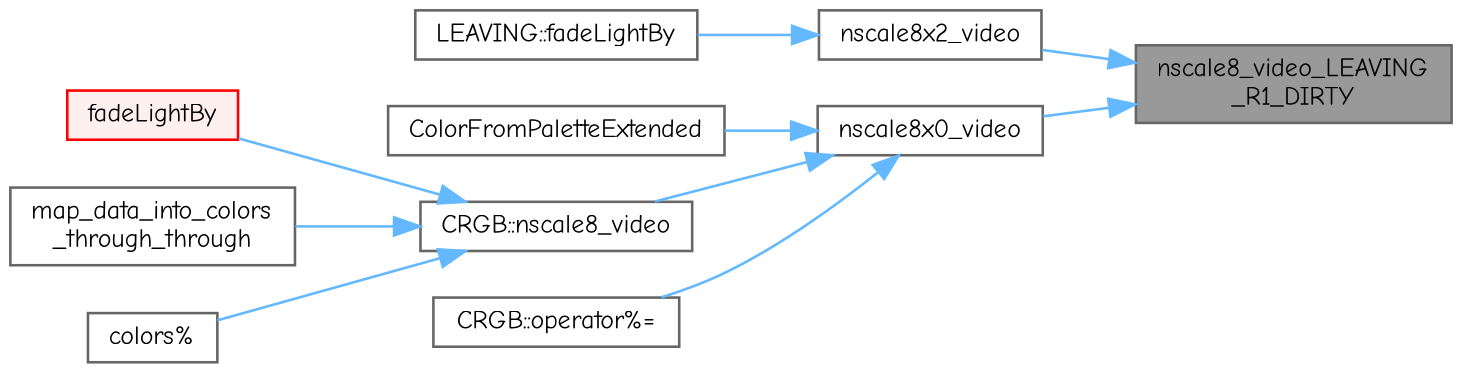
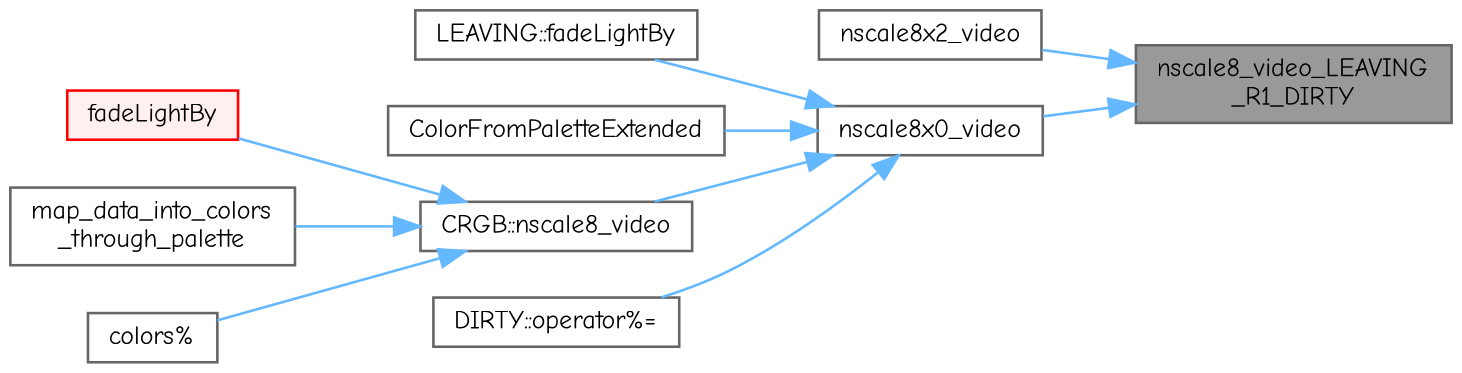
(745, 35) -> (731, 80)
(153, 226) -> (153, 226)
(556, 322) -> (556, 322)
